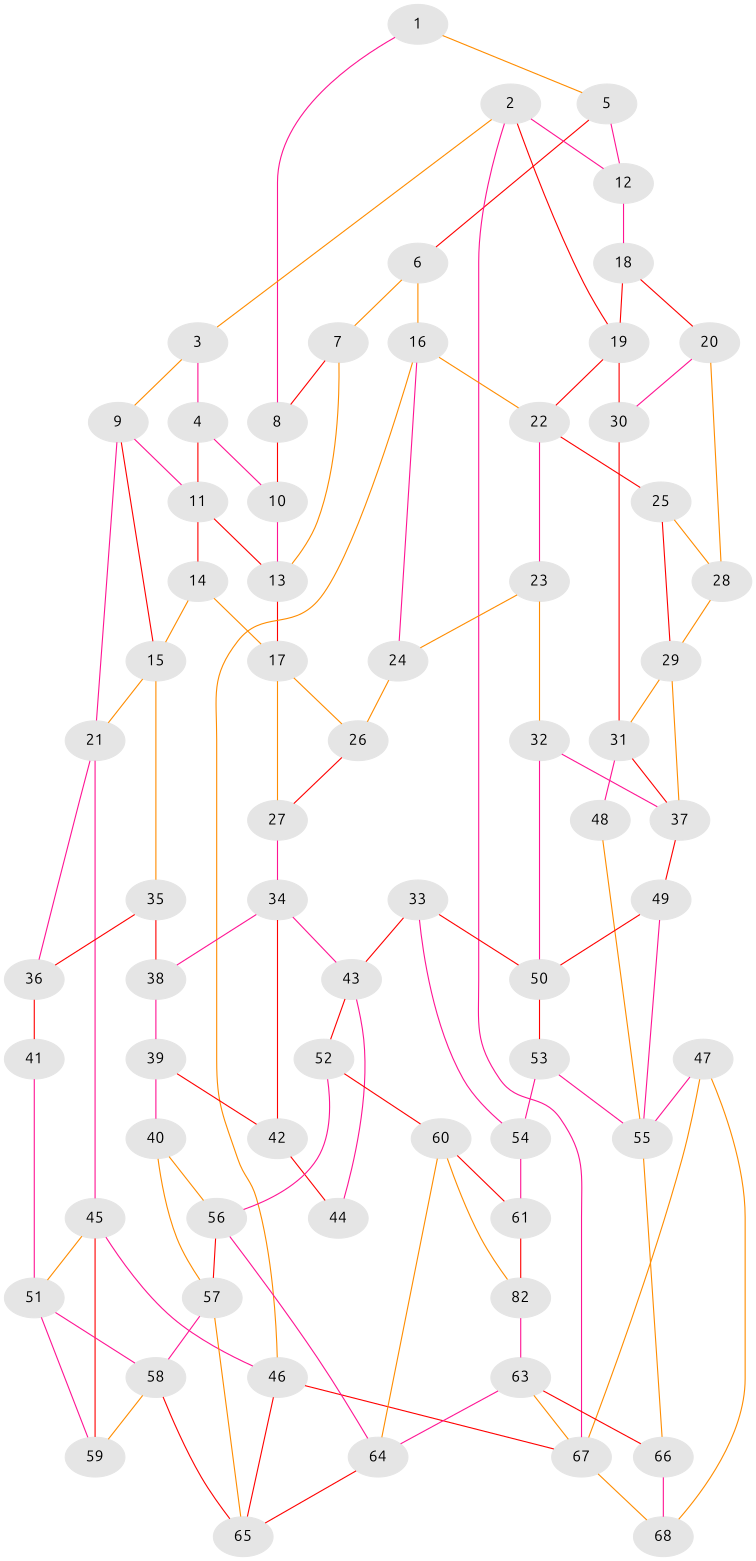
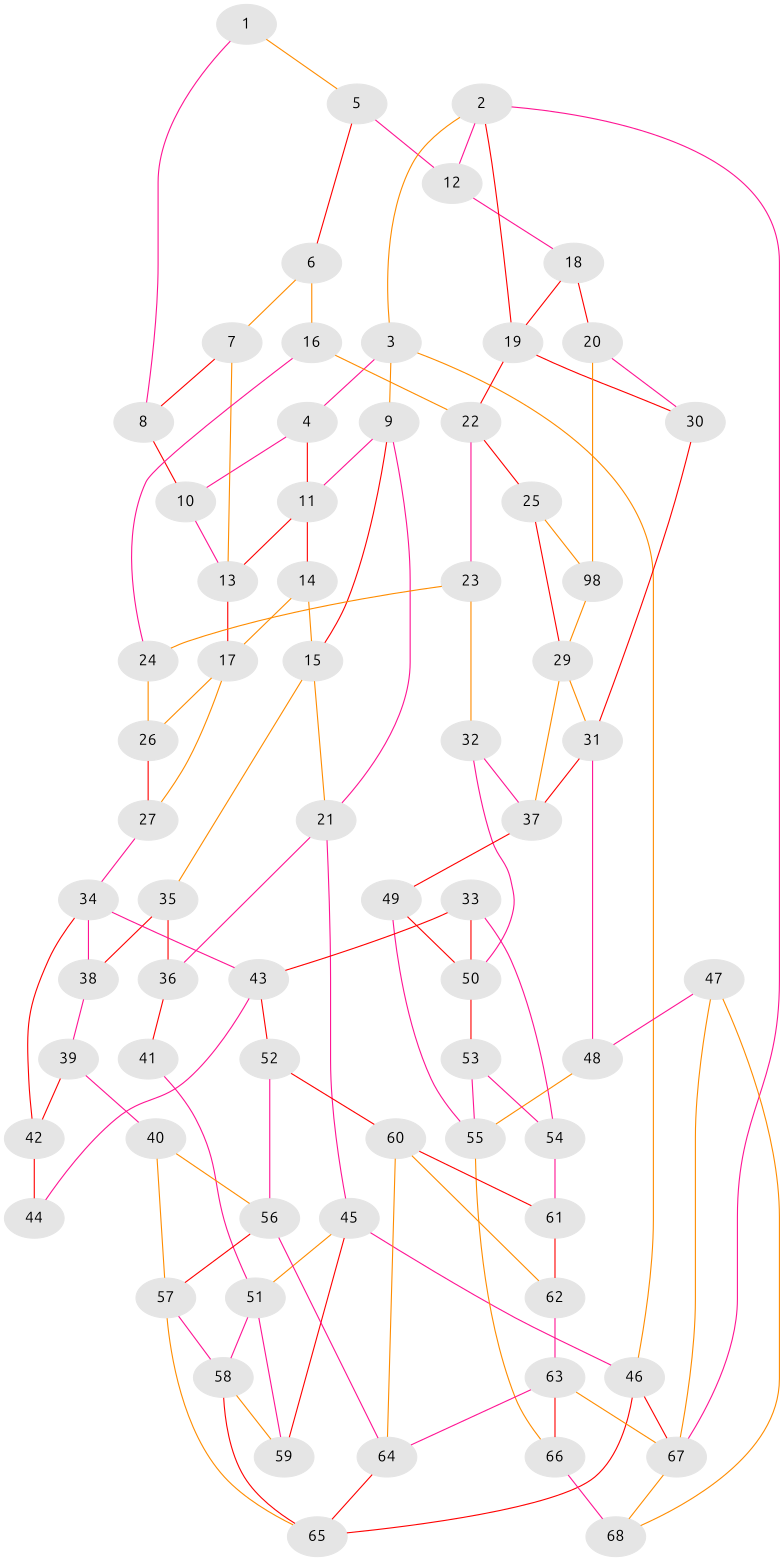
(722, 582) -> (593, 582)
(217, 826) -> (653, 796)
(673, 1099) -> (661, 1014)
(521, 1298) -> (555, 1298)
